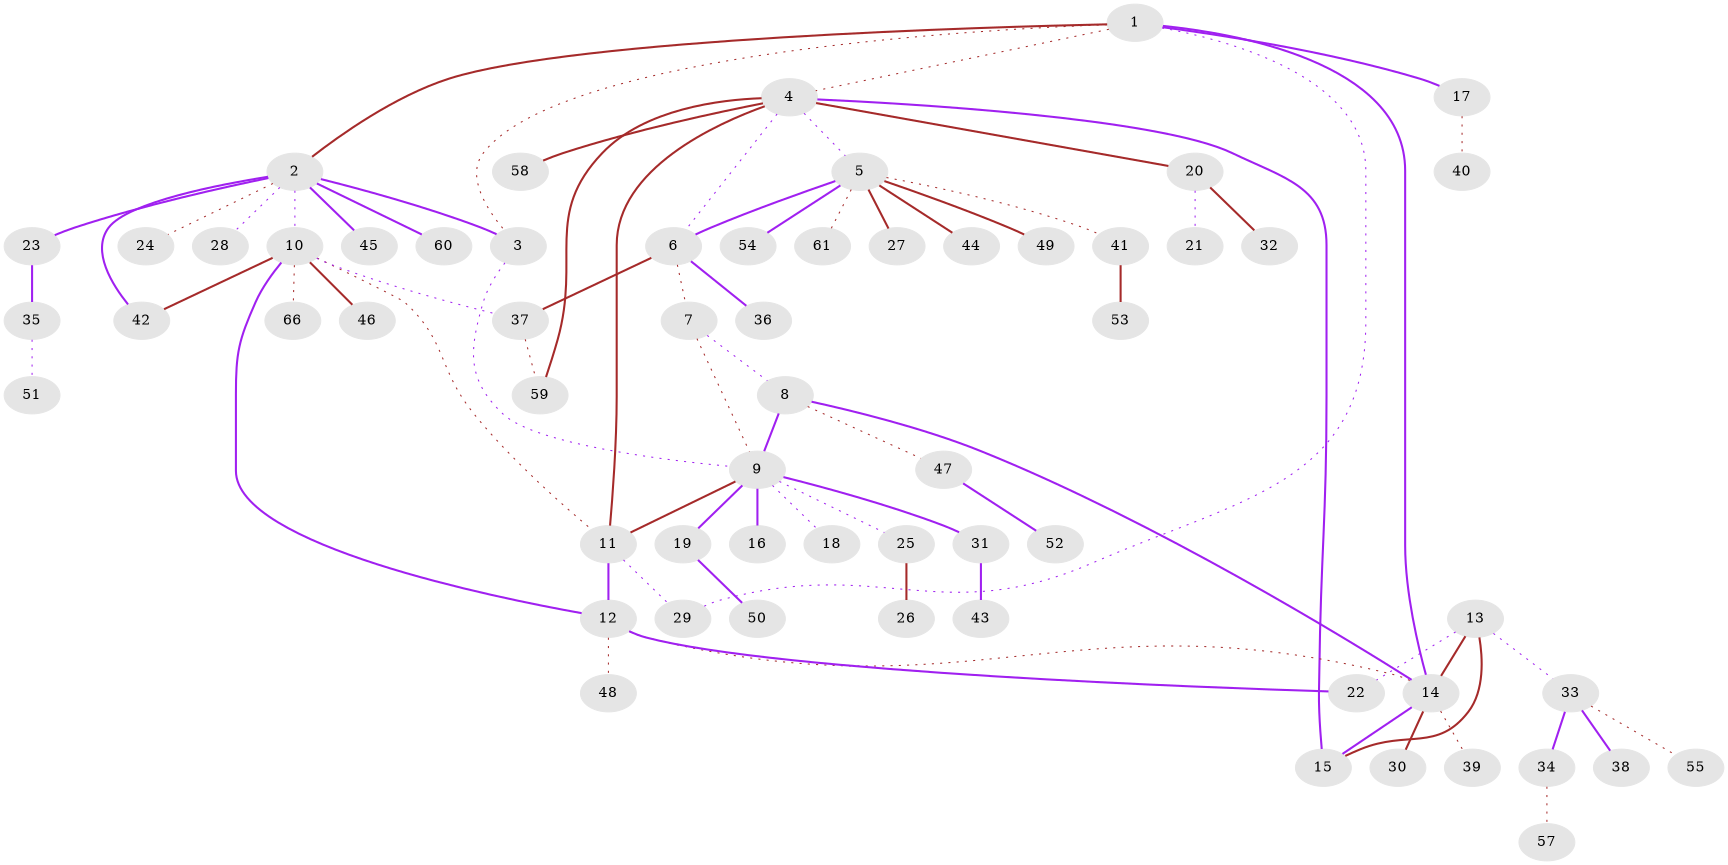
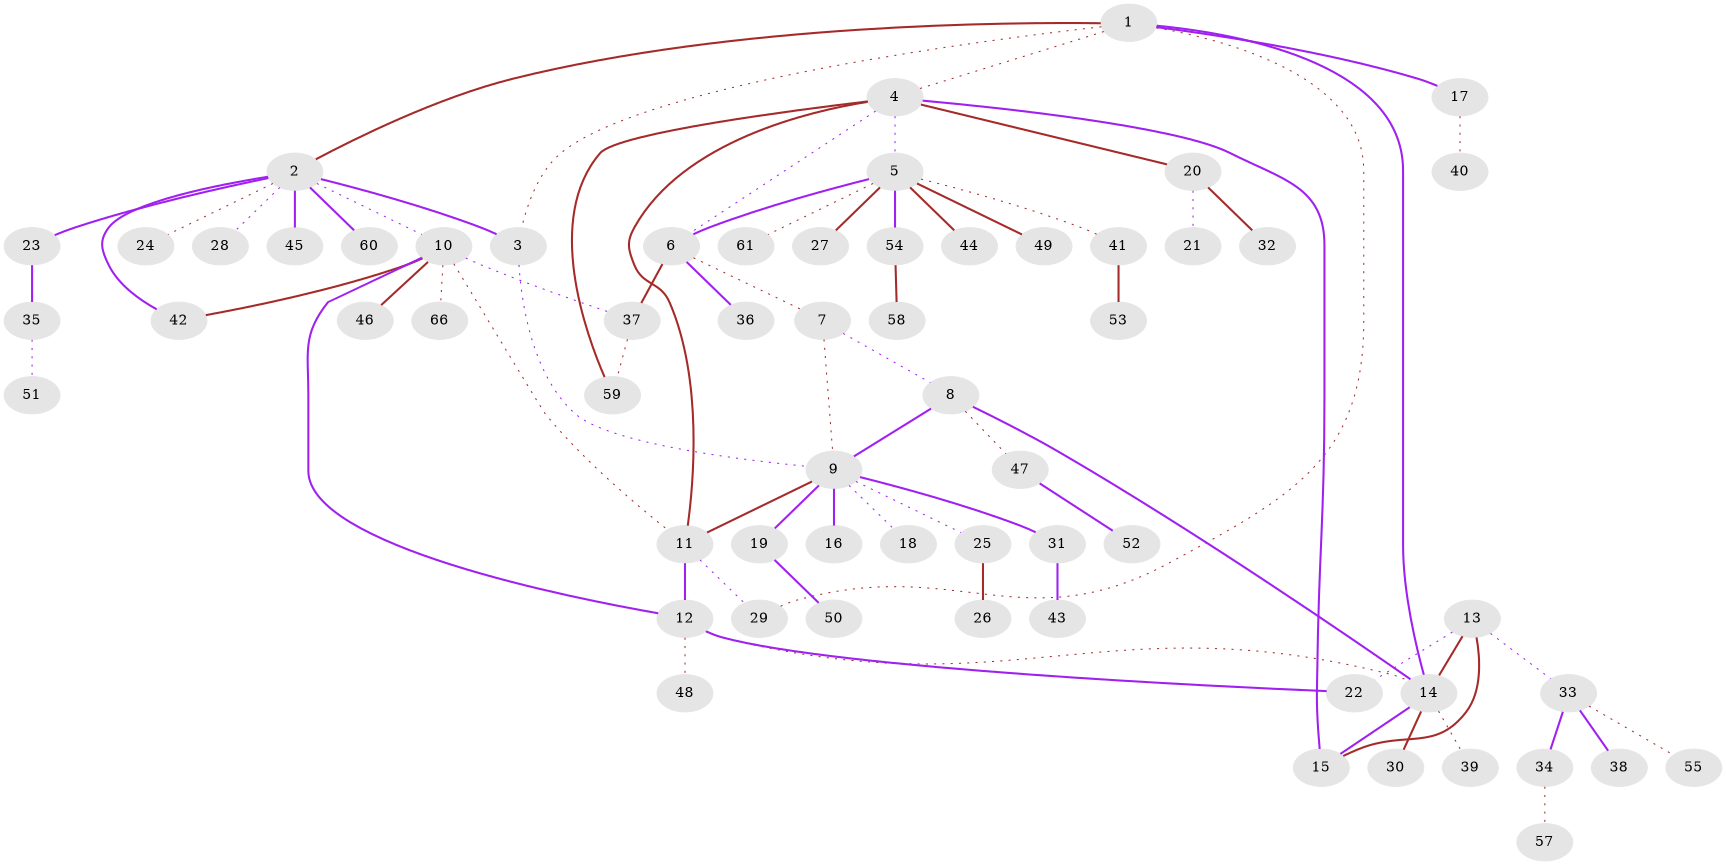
(652, 128) -> (896, 284)
(1284, 479) -> (1316, 464)
